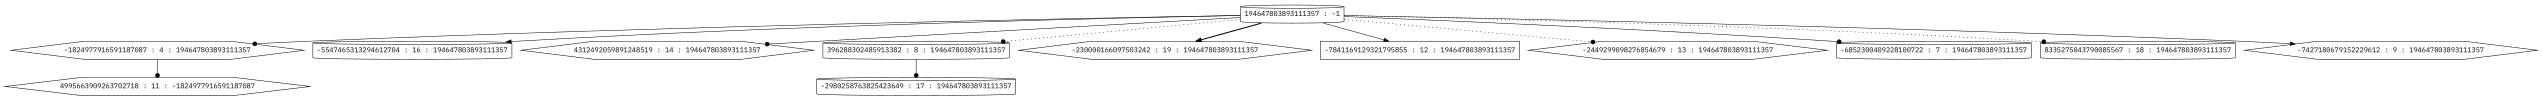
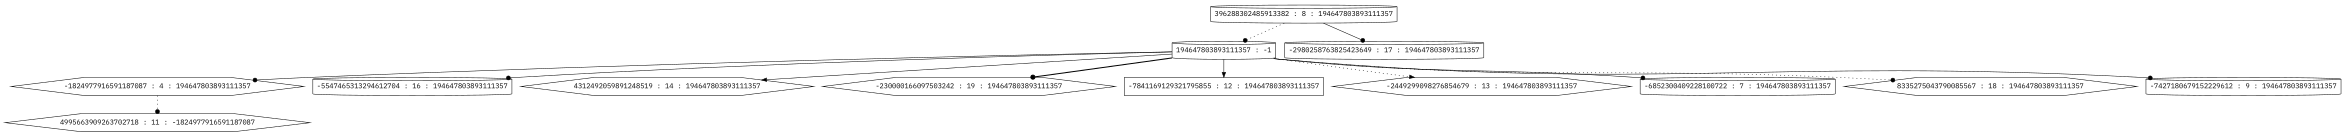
(1817, 27) -> (1776, 72)
(785, 29) -> (792, 64)
(1123, 30) -> (1266, 31)
(1005, 31) -> (969, 67)
(1231, 31) -> (1103, 67)
(1467, 31) -> (1342, 68)
(2138, 50) -> (1991, 86)
(2391, 50) -> (2243, 86)
(157, 66) -> (157, 103)
